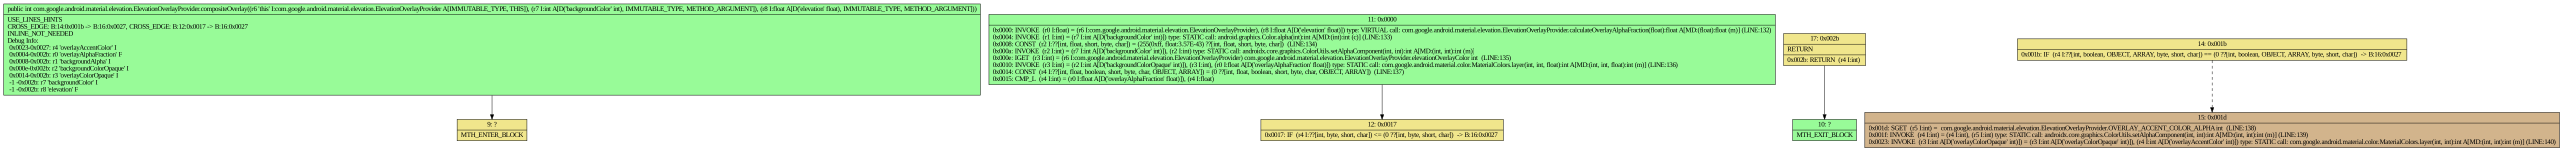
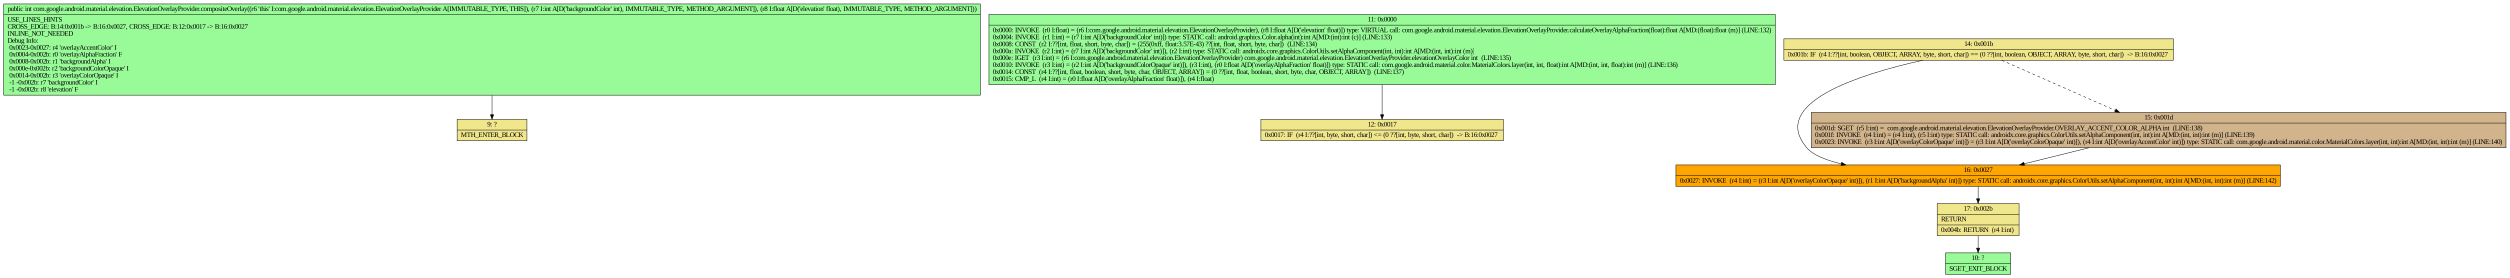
(1825, 60) -> (1978, 230)
(1825, 135) -> (1978, 269)
none -> (1978, 176)
